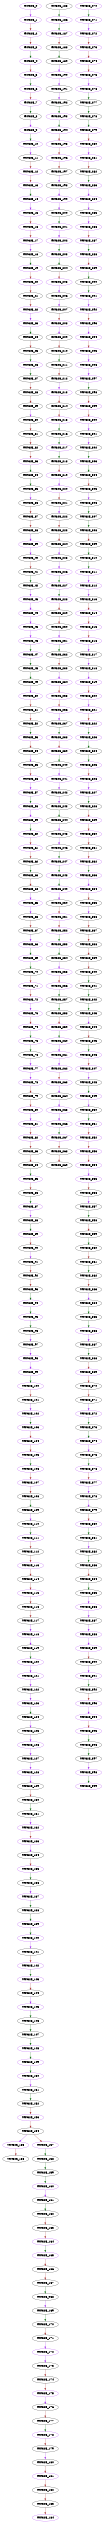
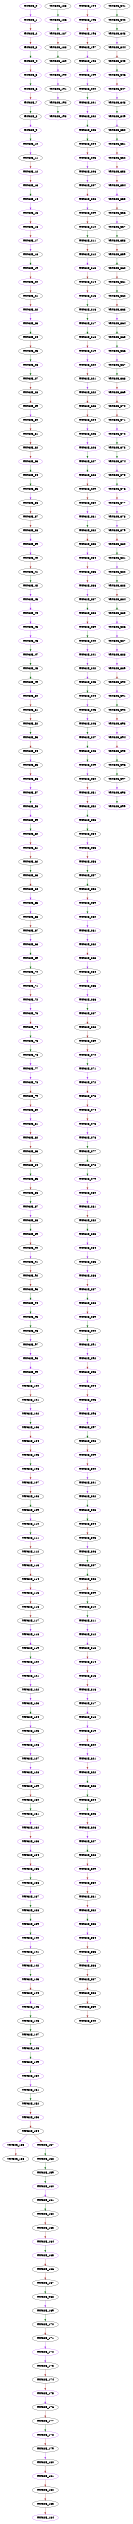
(59, 122) -> none
(89, 978) -> none
none -> (87, 1047)
